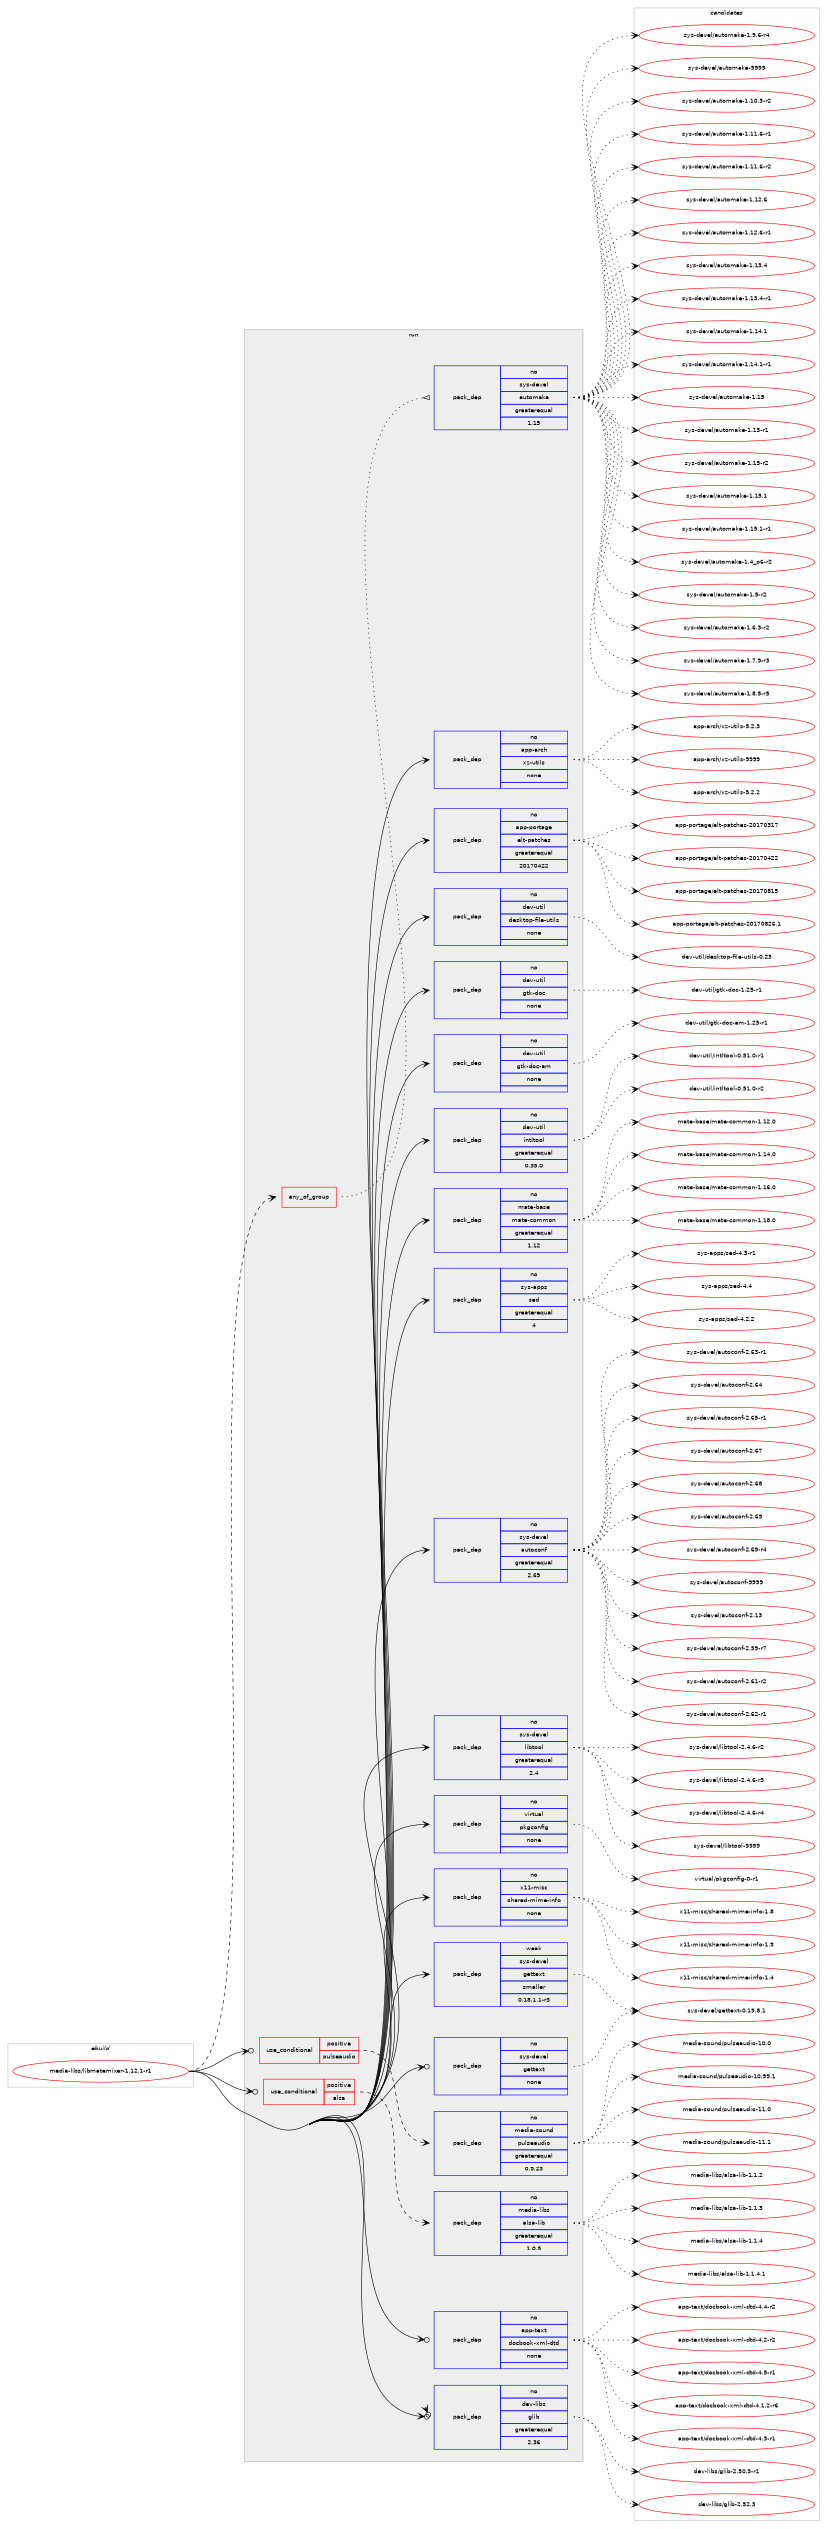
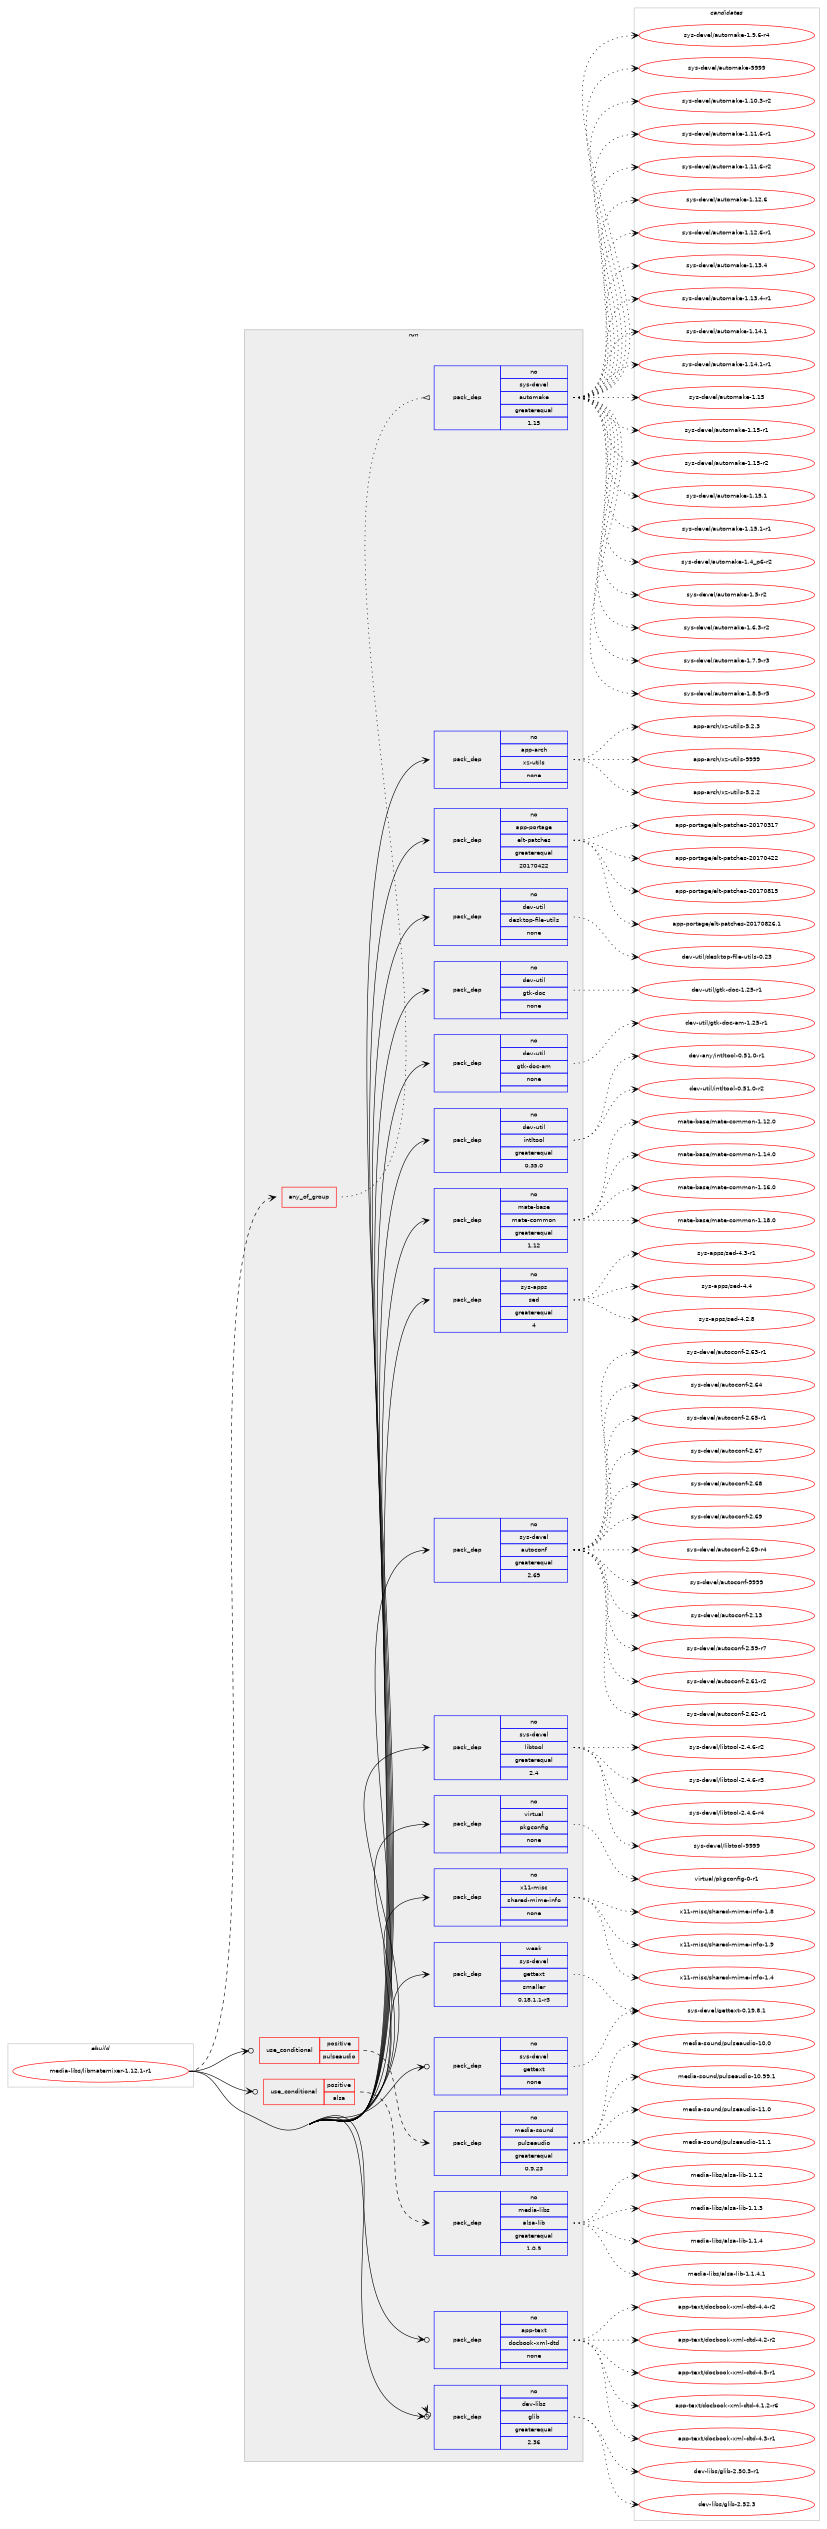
(727, 1056) -> (727, 1056)
(727, 1319) -> (727, 1319)
